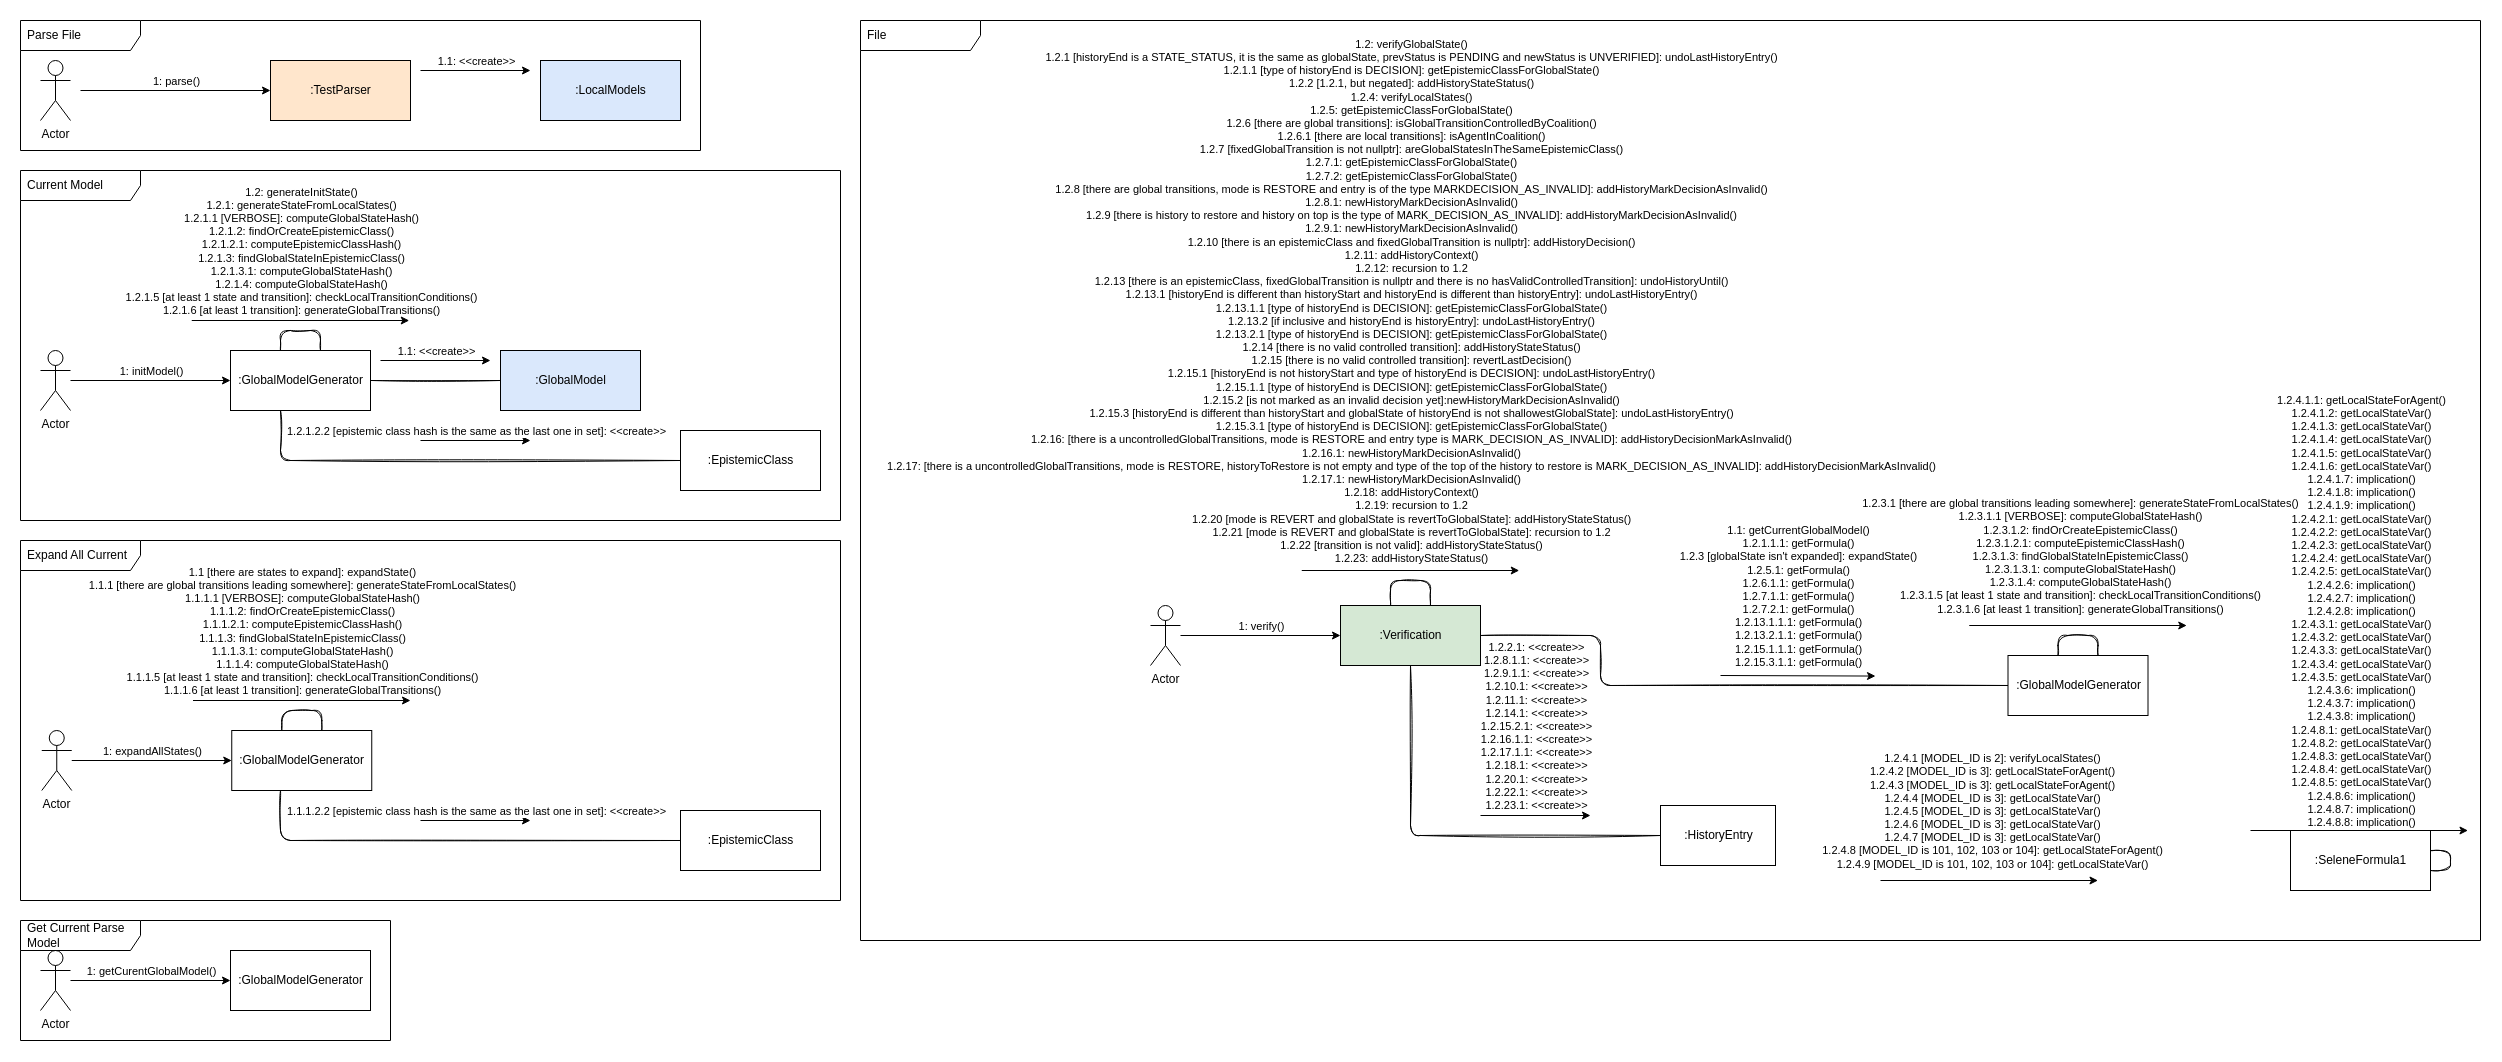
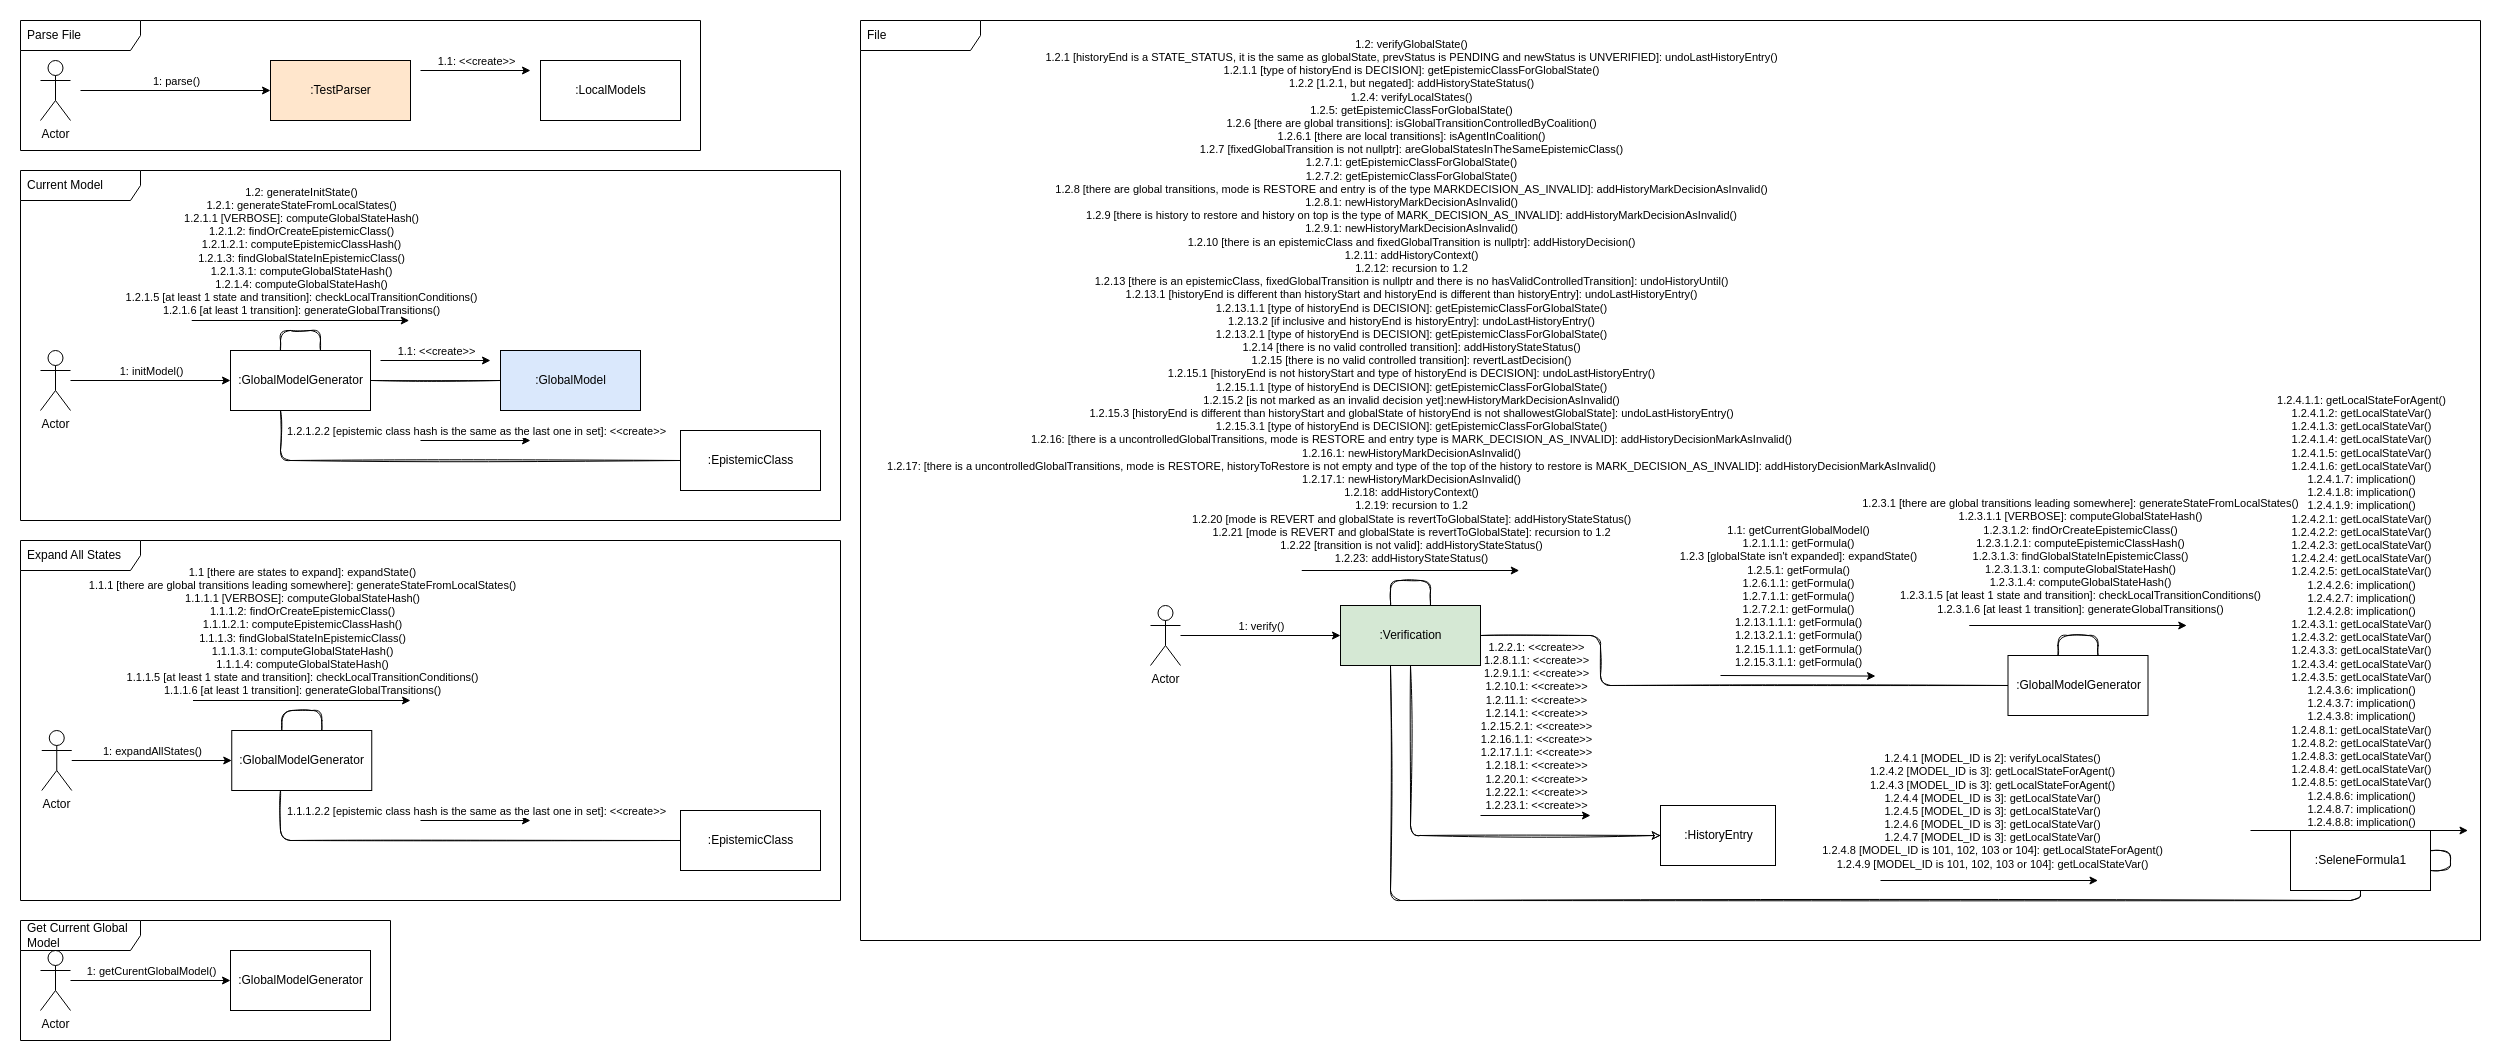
(611, 91) -> (611, 91)
(82, 556) -> (78, 556)
(1655, 836) -> (1652, 836)
none -> (1766, 901)
(84, 936) -> (84, 936)
